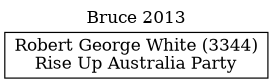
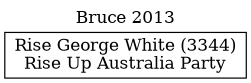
(136, 55) -> (126, 55)
